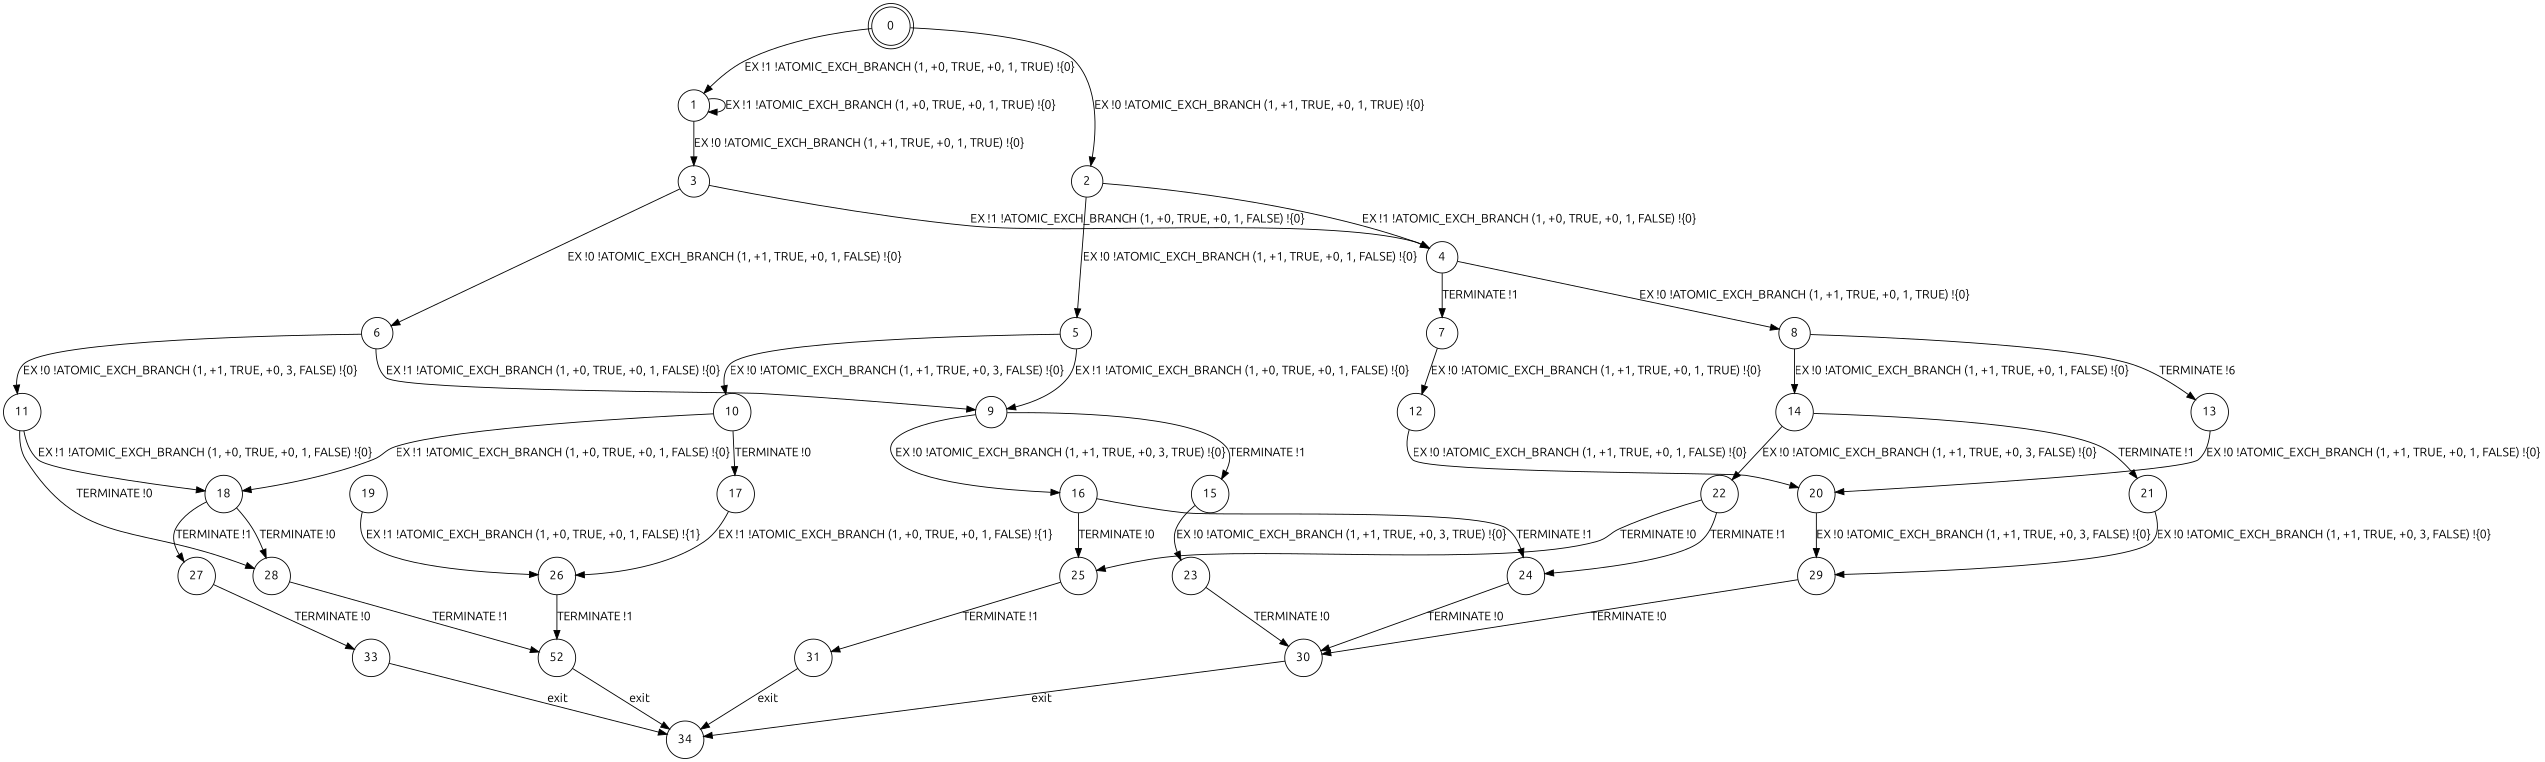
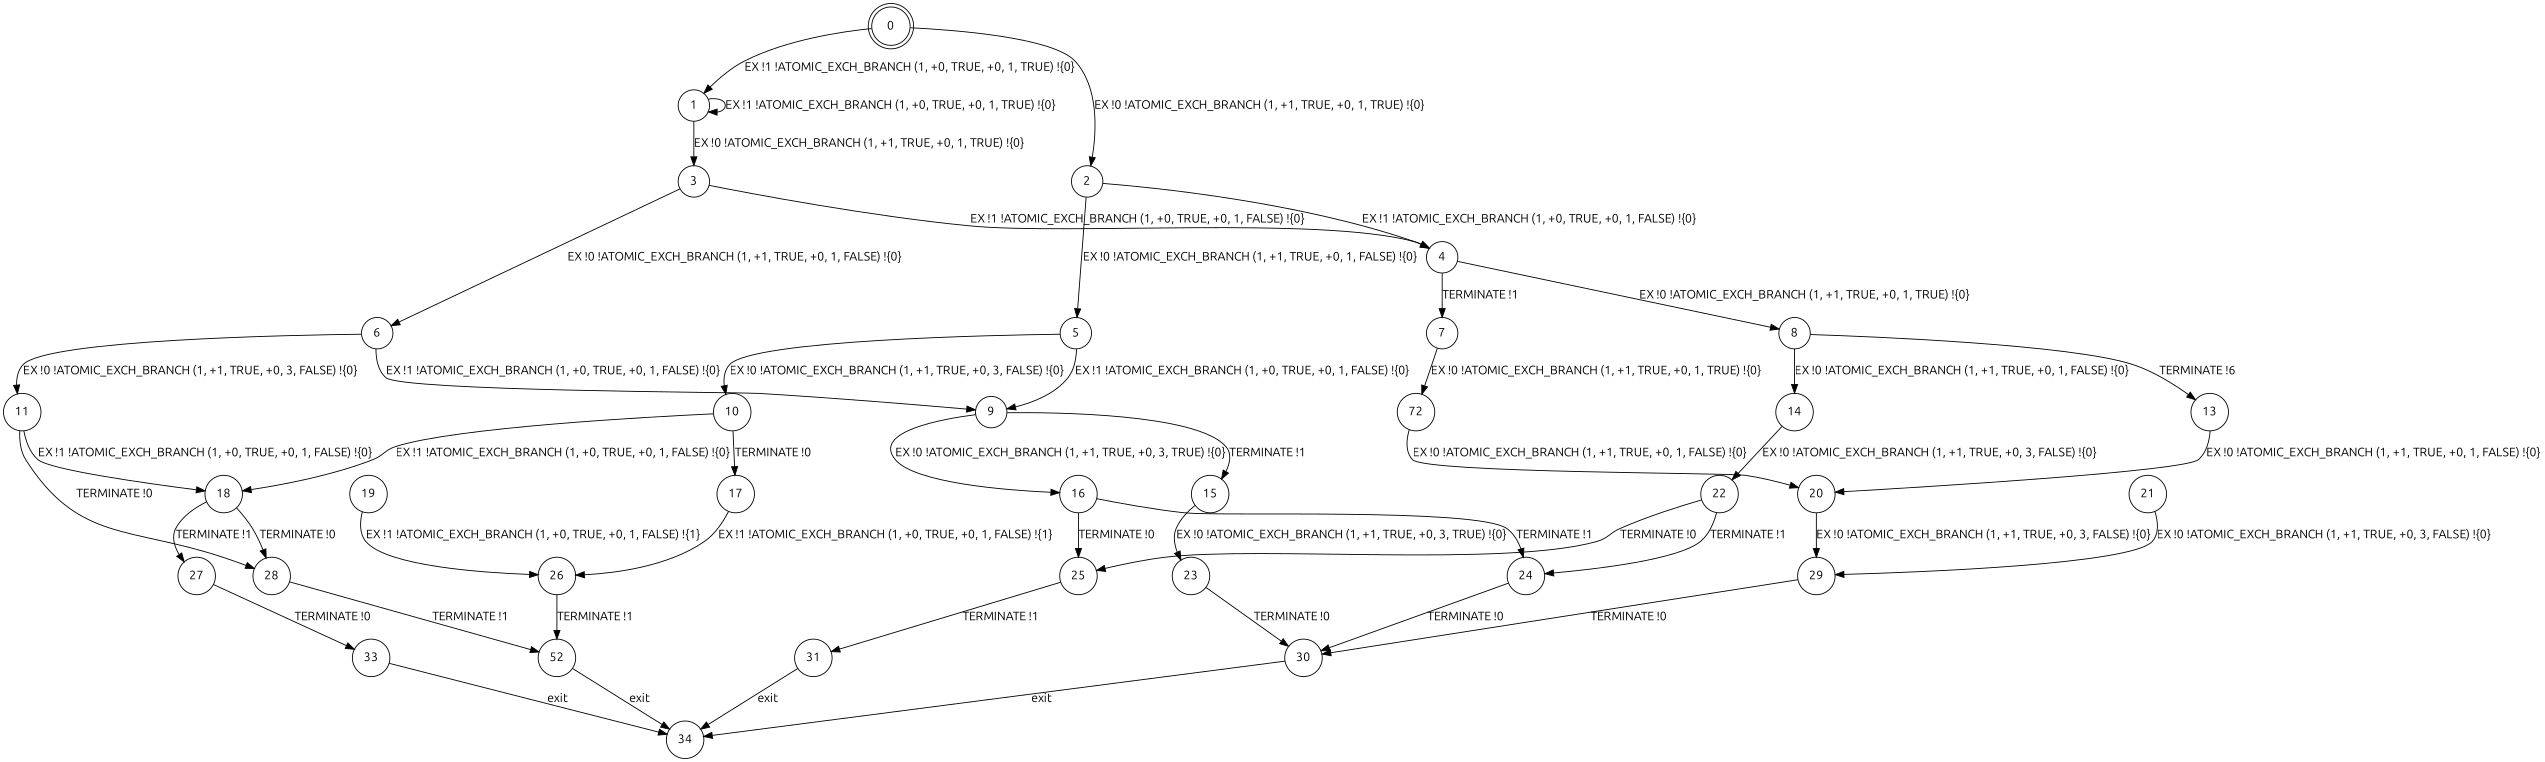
(1416, 412) -> (1416, 412)
(1978, 423) -> none
